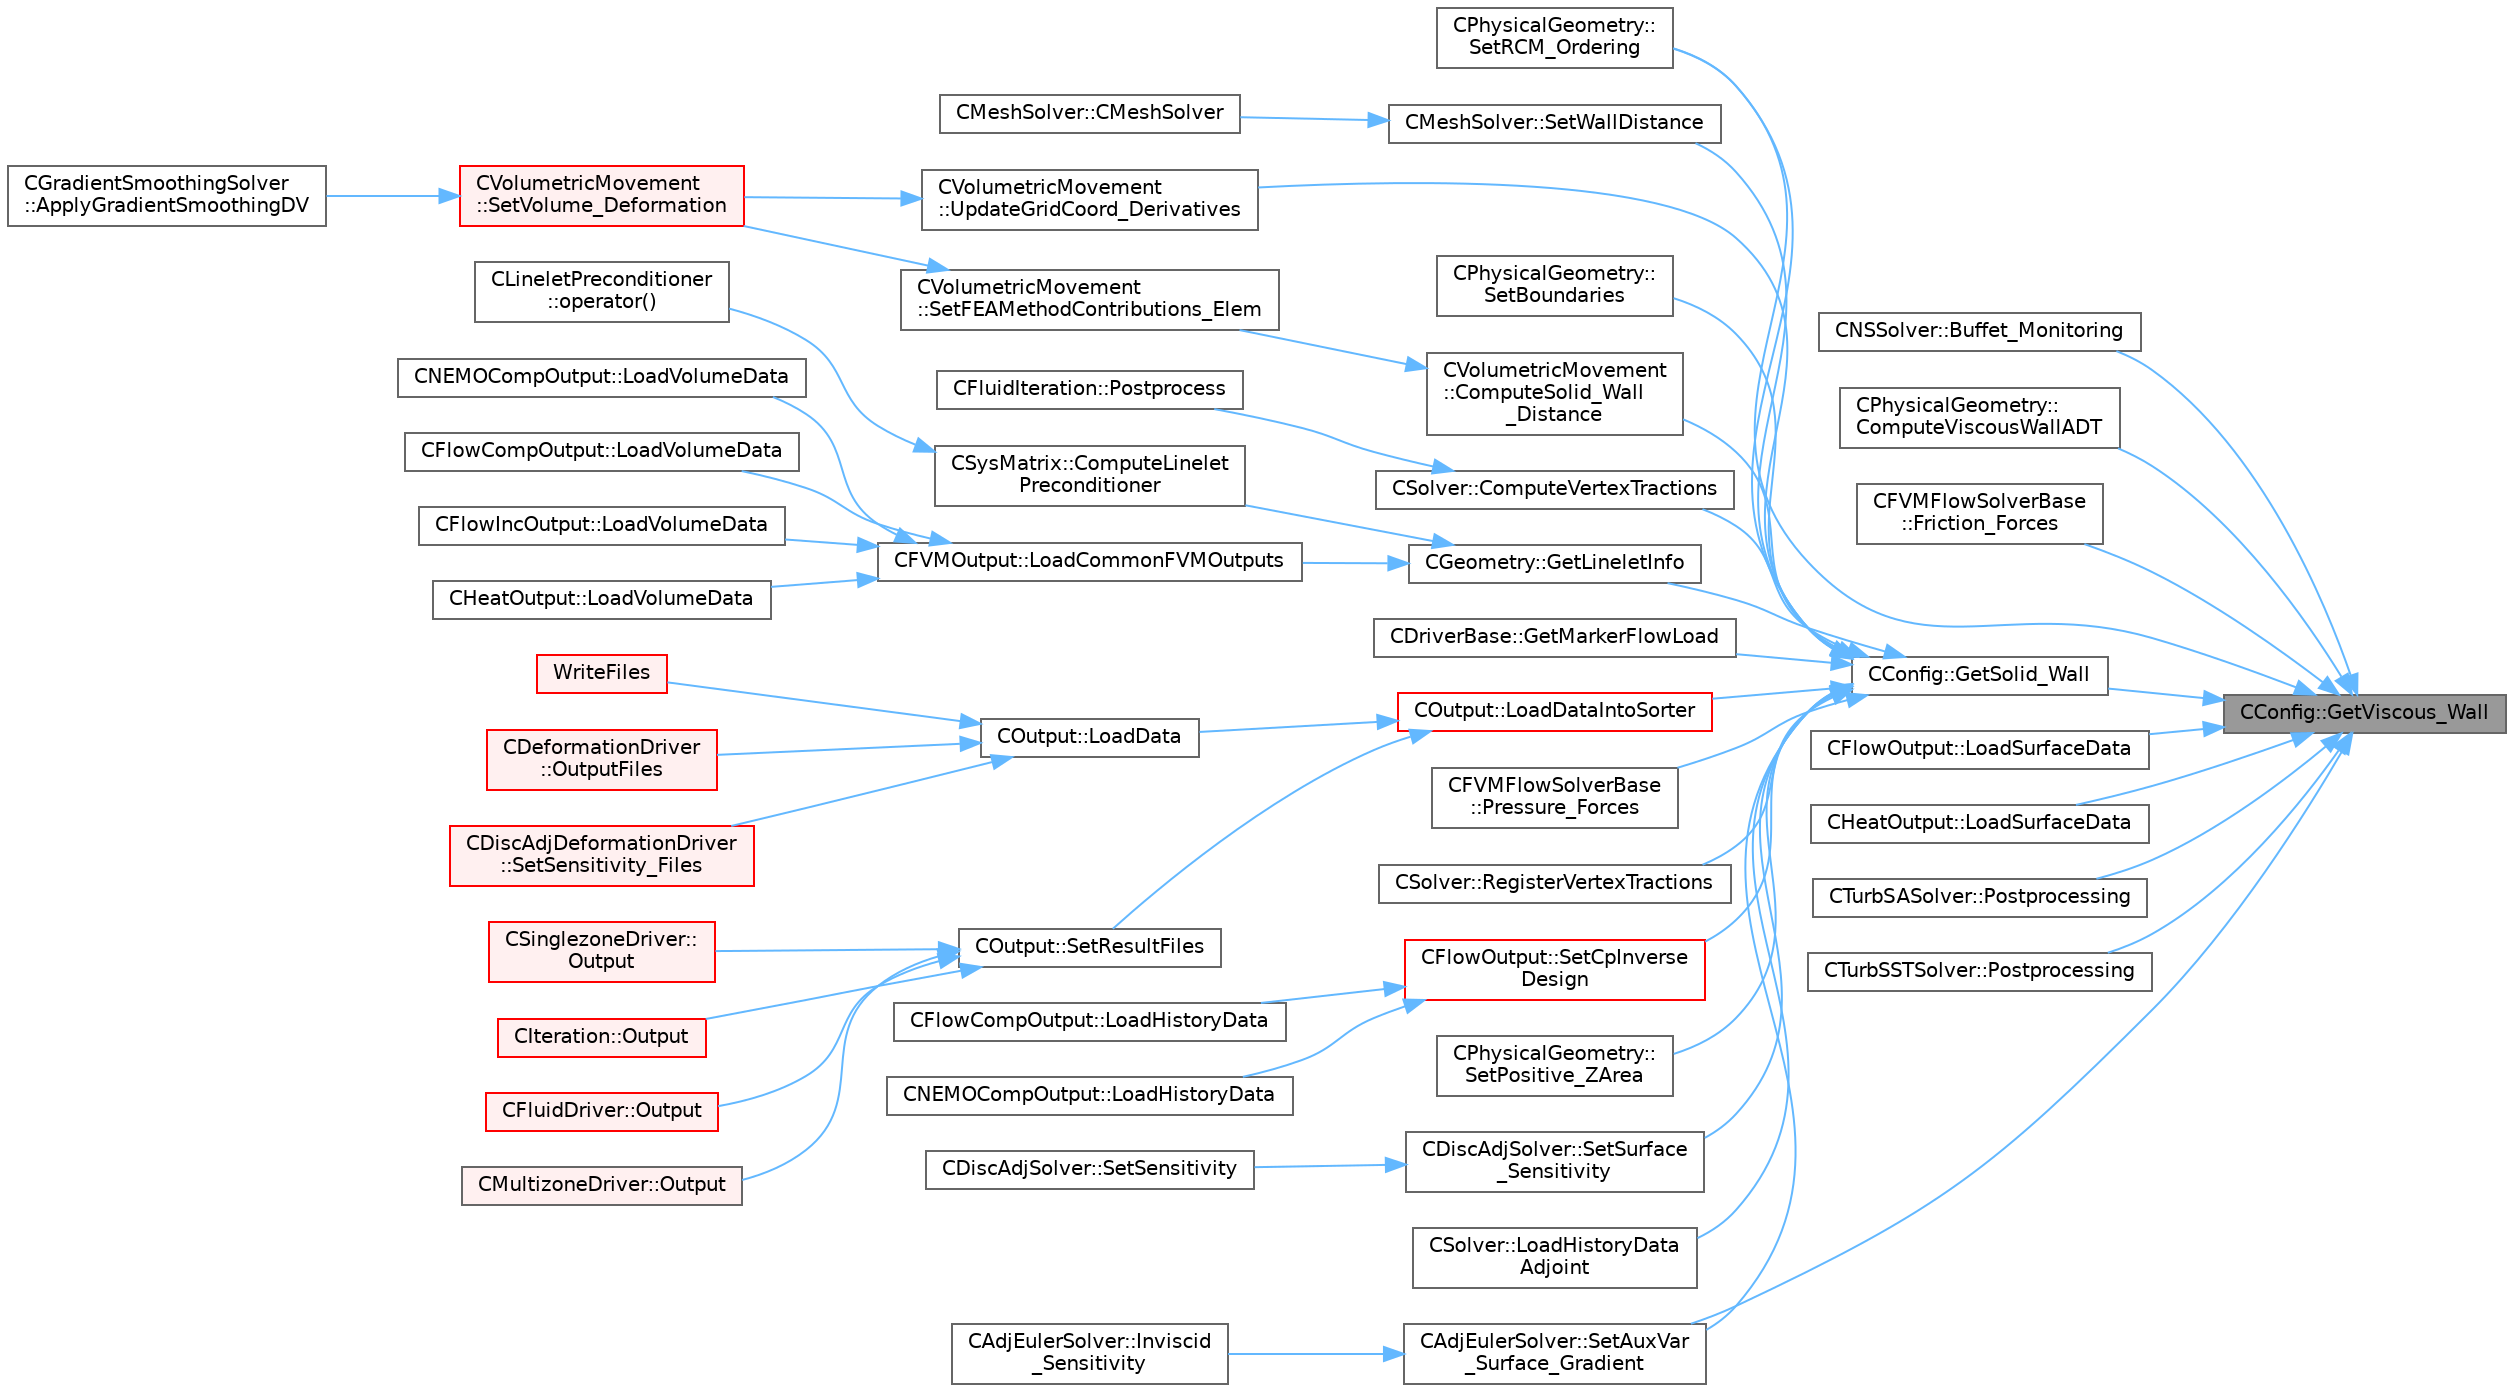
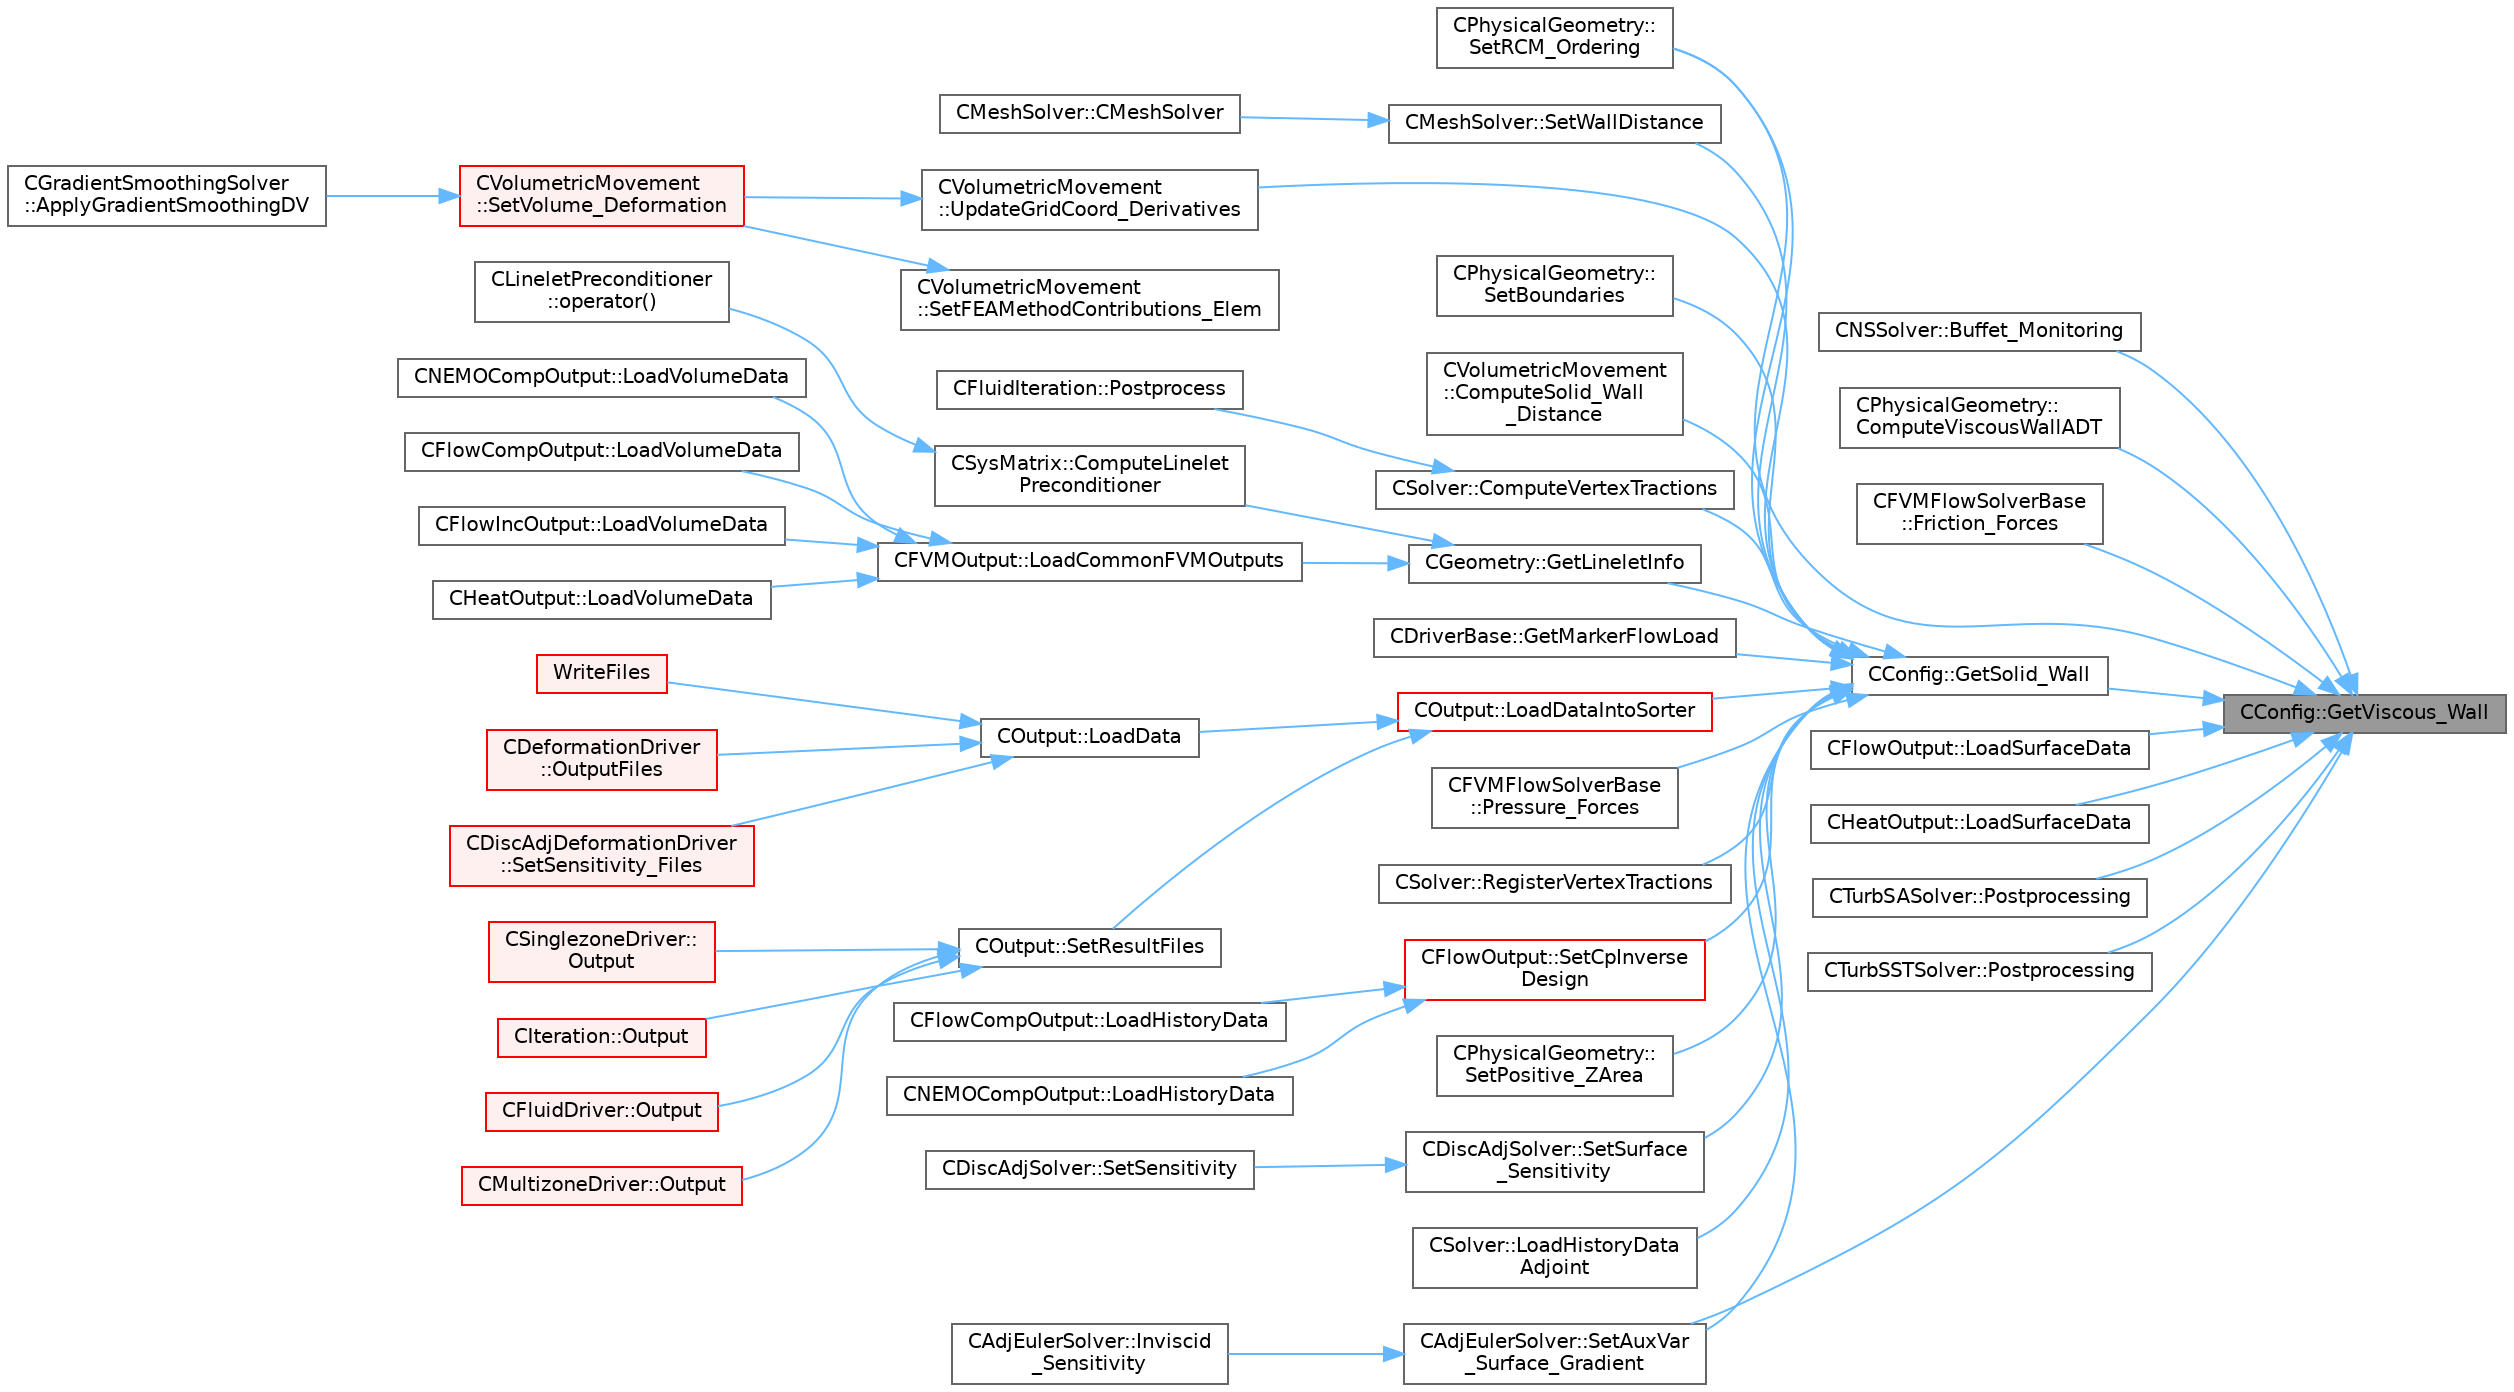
(1323, 347) -> none
(602, 1186) -> (602, 1186)
